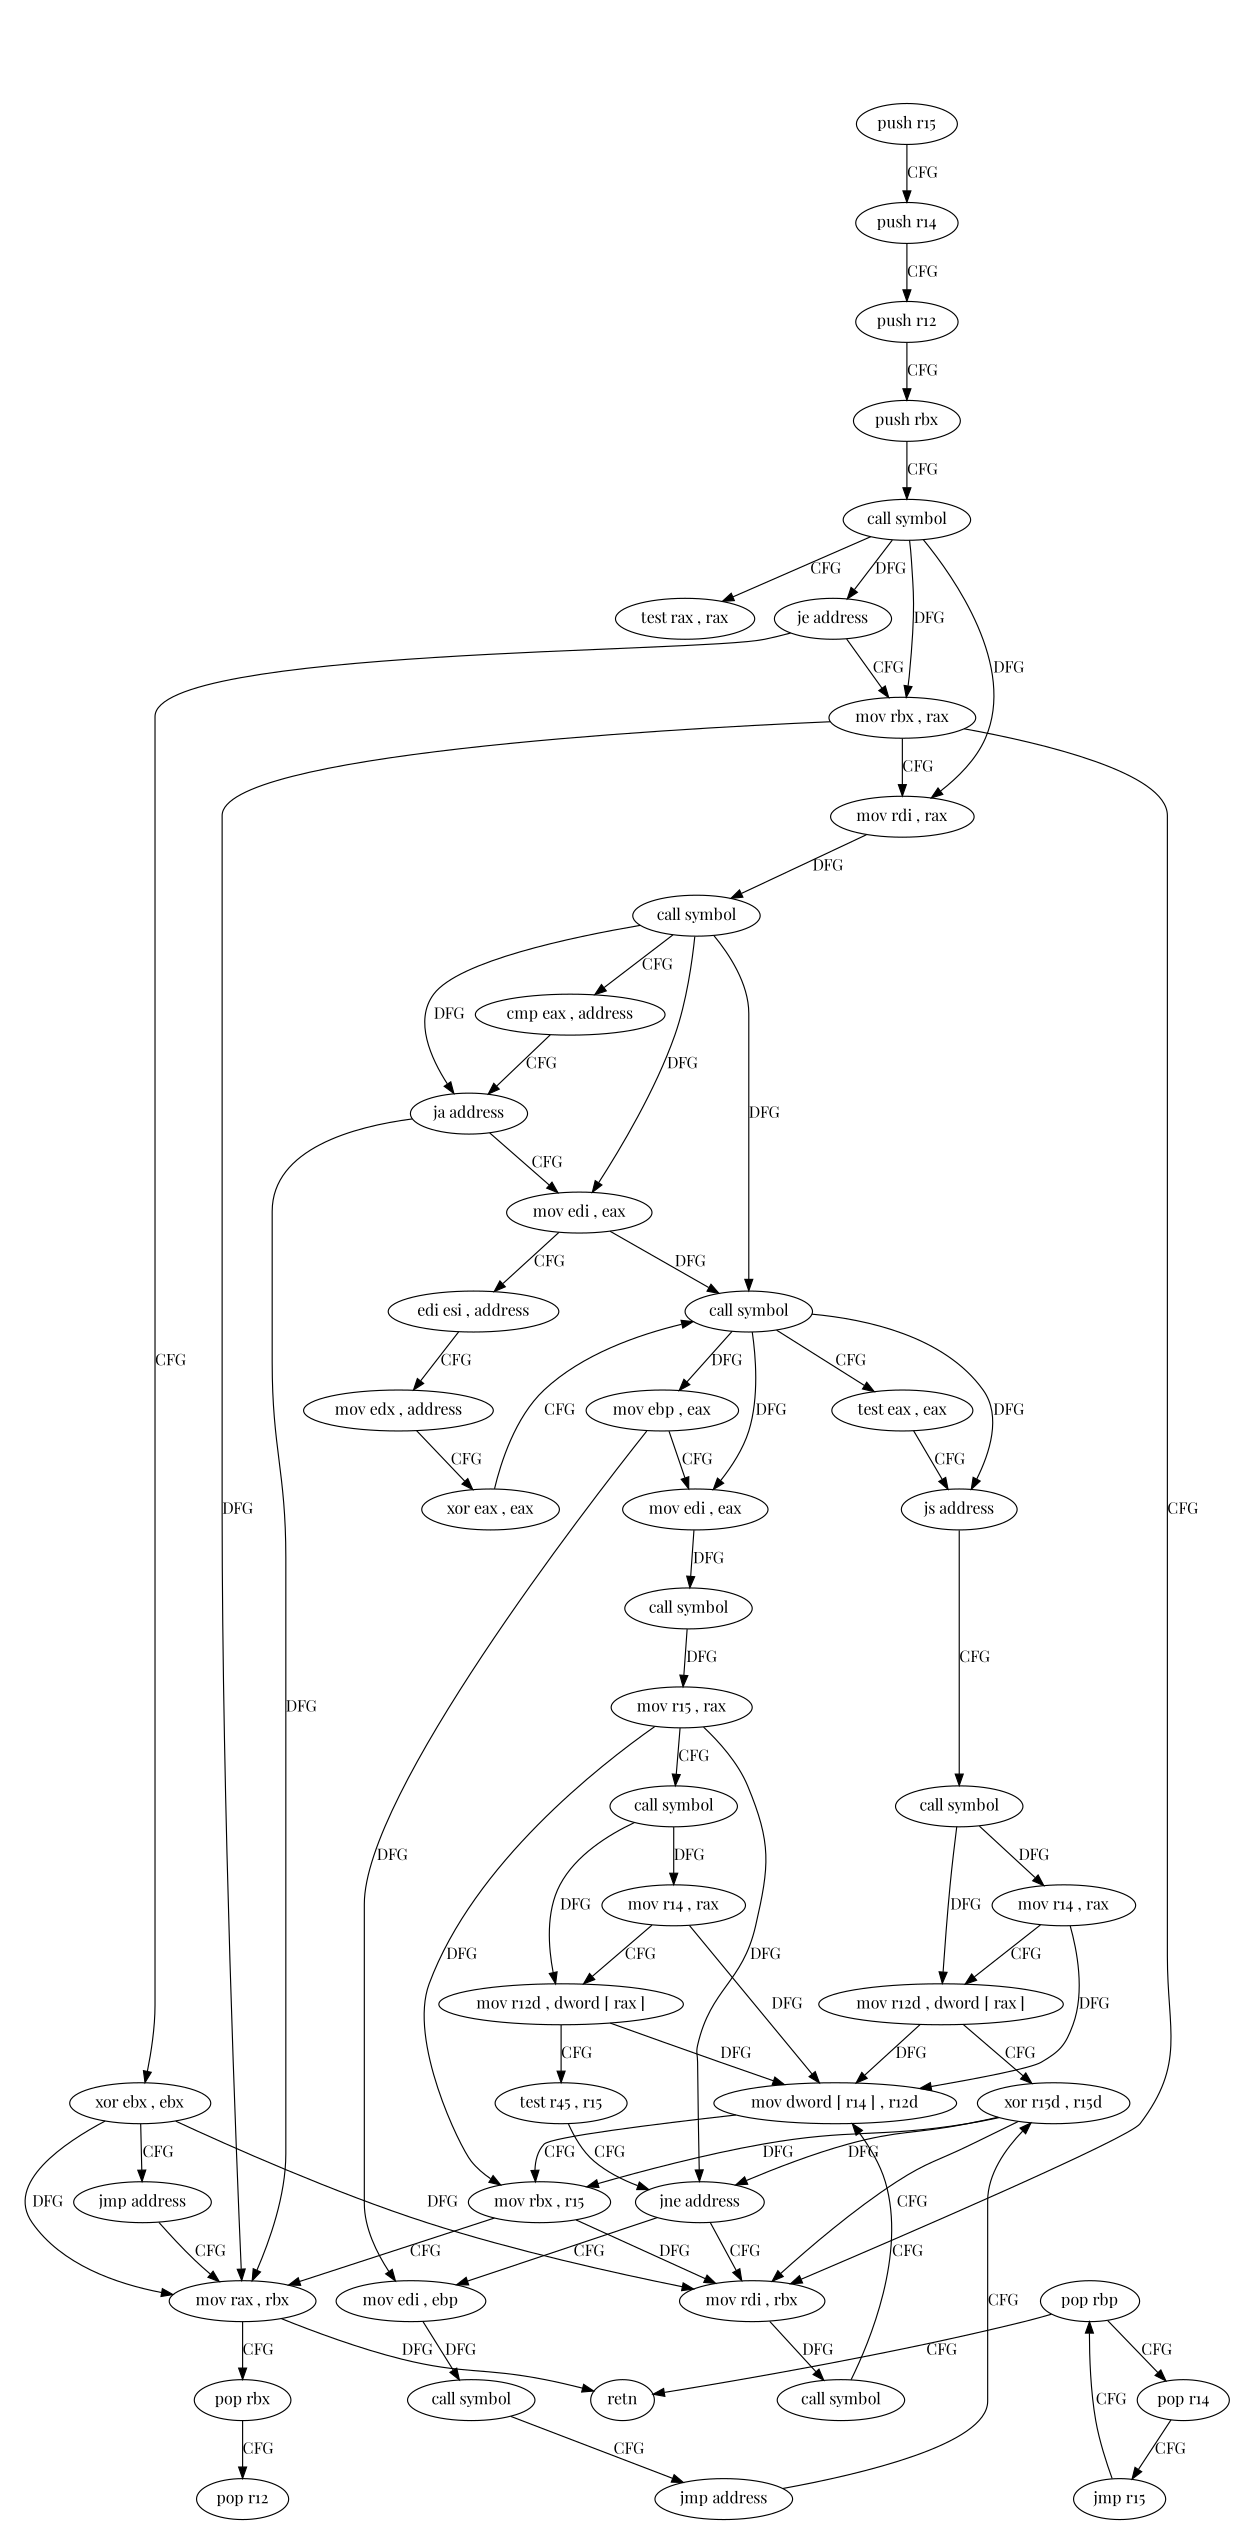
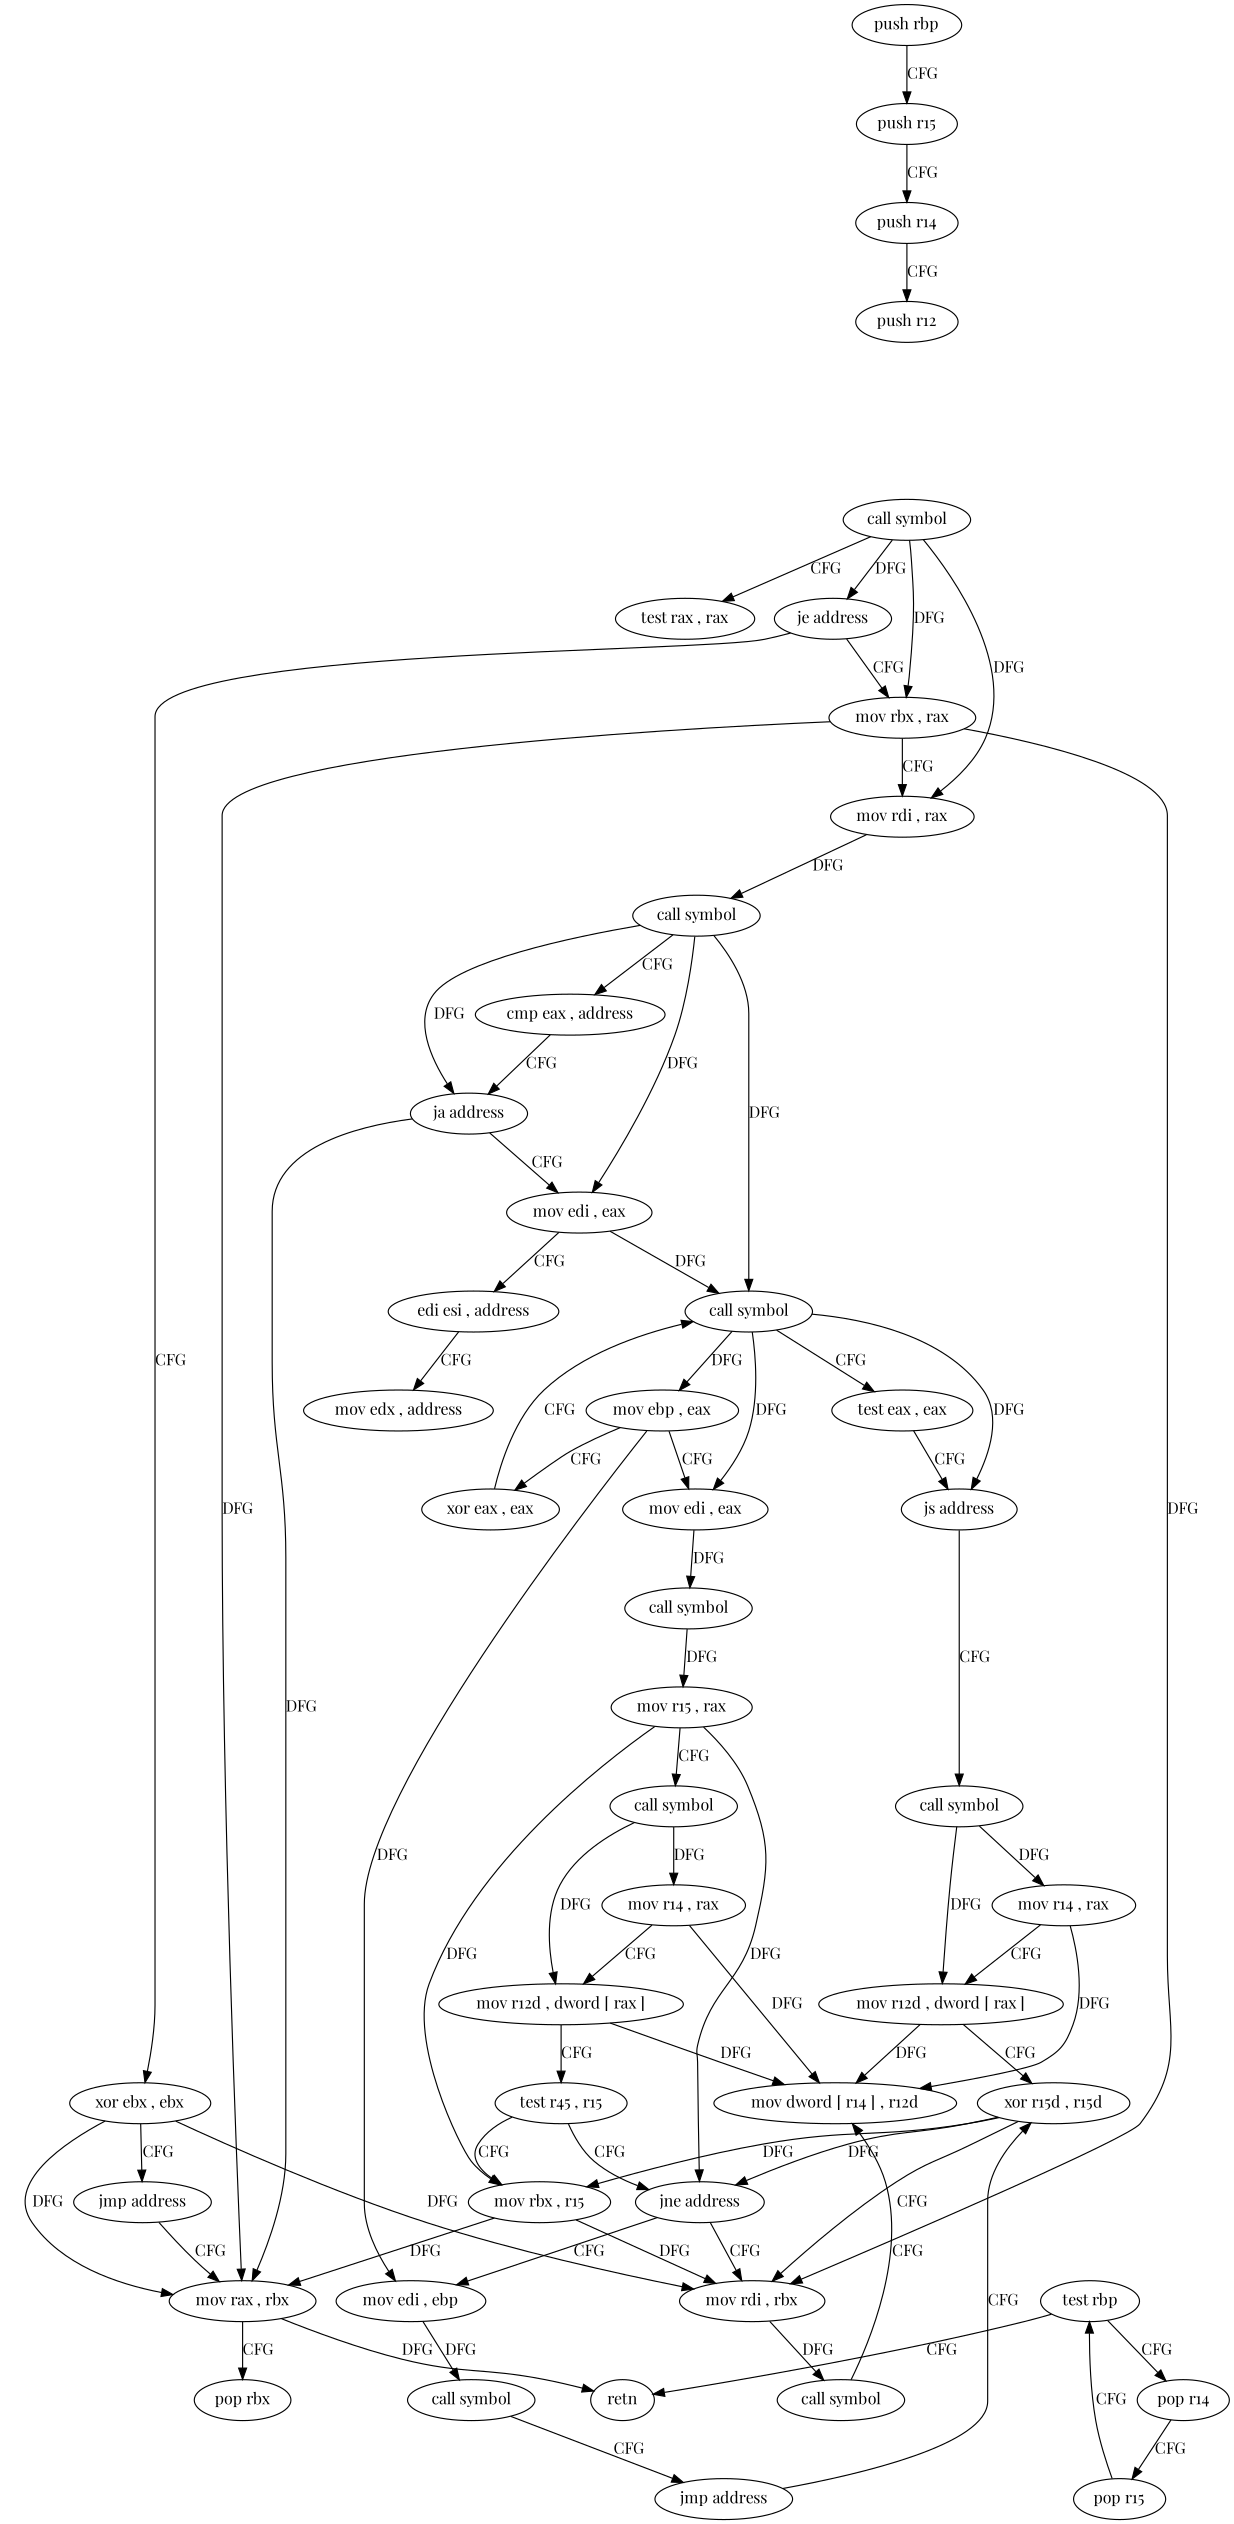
none -> (907, 25)
(907, 421) -> none
(441, 1456) -> (570, 1452)
(1183, 1509) -> (1183, 1509)
(625, 2129) -> (479, 2143)
(426, 2252) -> (426, 2252)
(1090, 2301) -> (1090, 2301)
(243, 2499) -> none
(1120, 2499) -> (1120, 2499)
